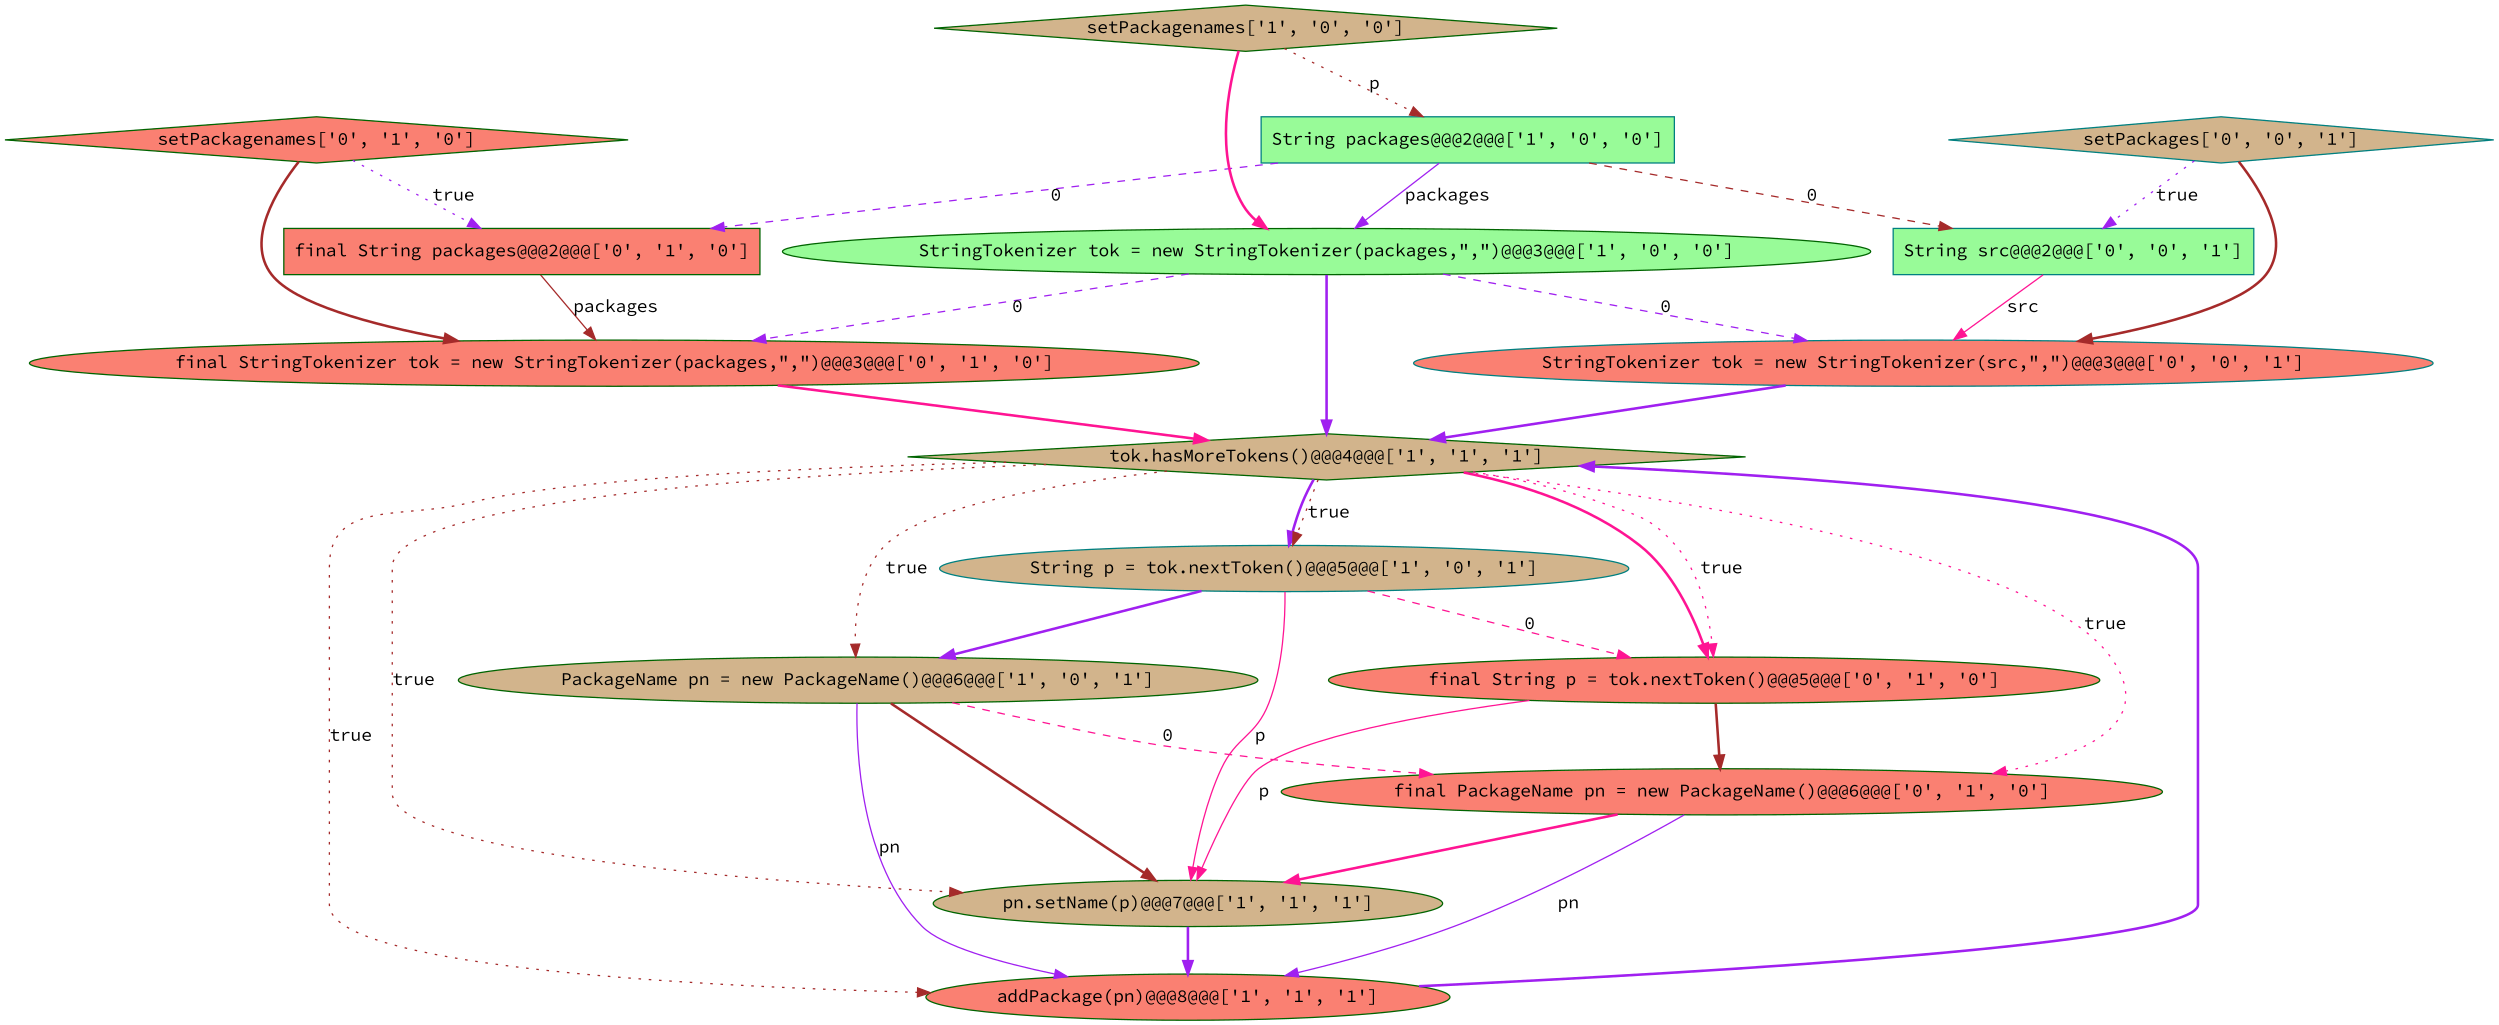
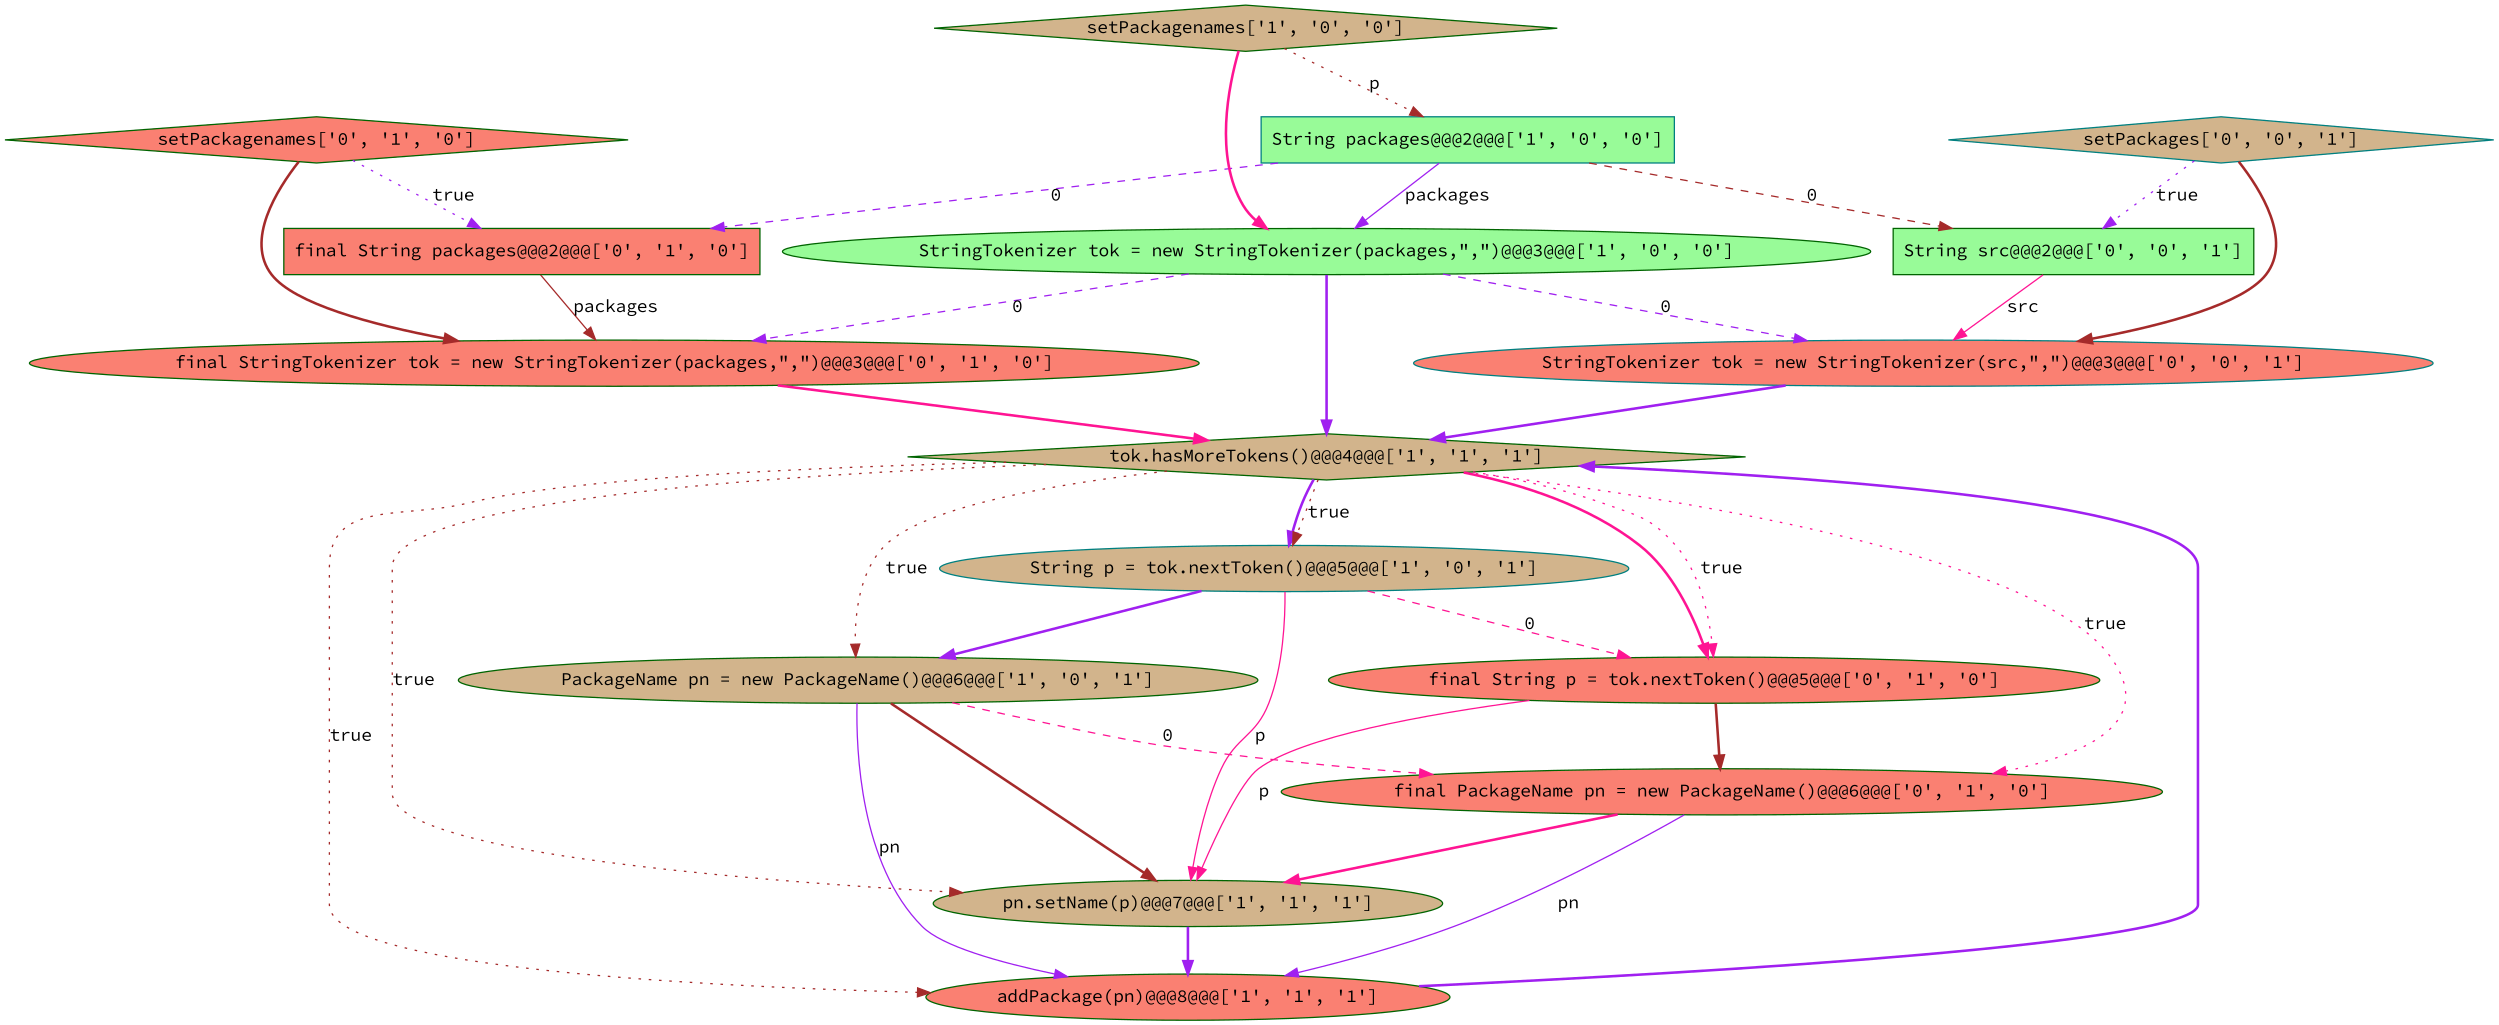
(2073, 252) -> (2073, 252)
